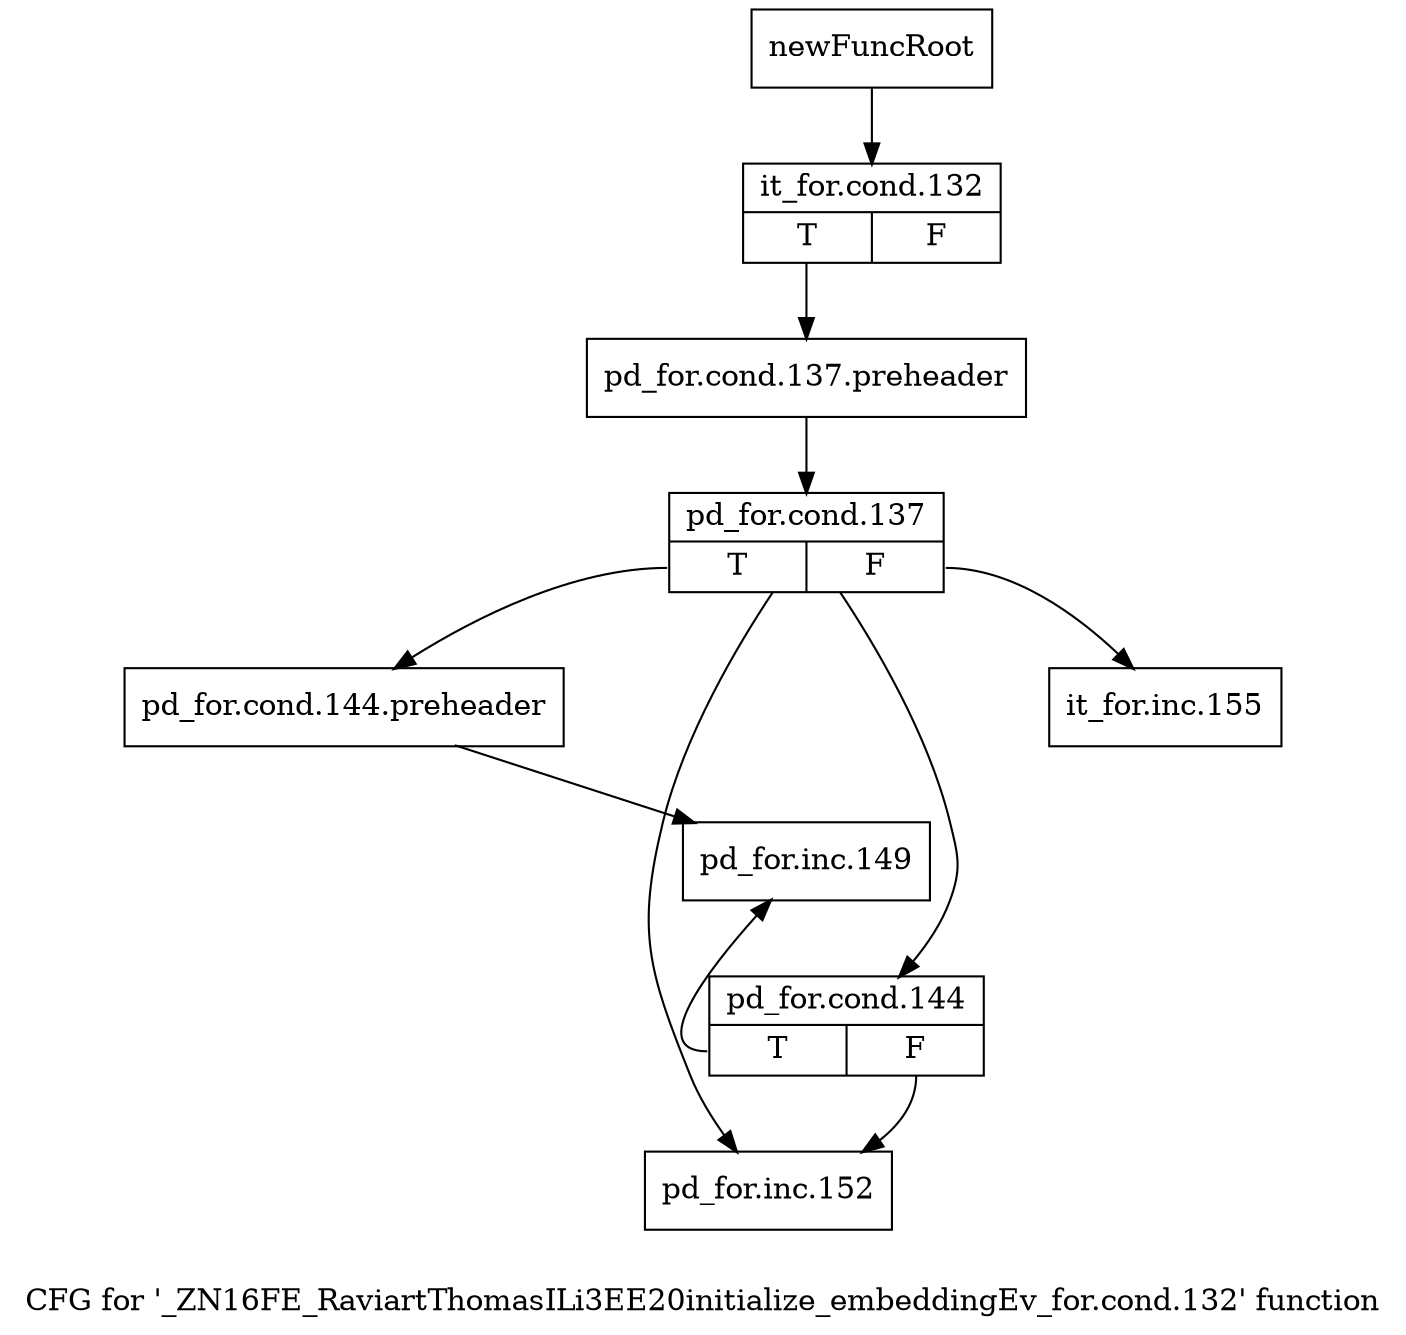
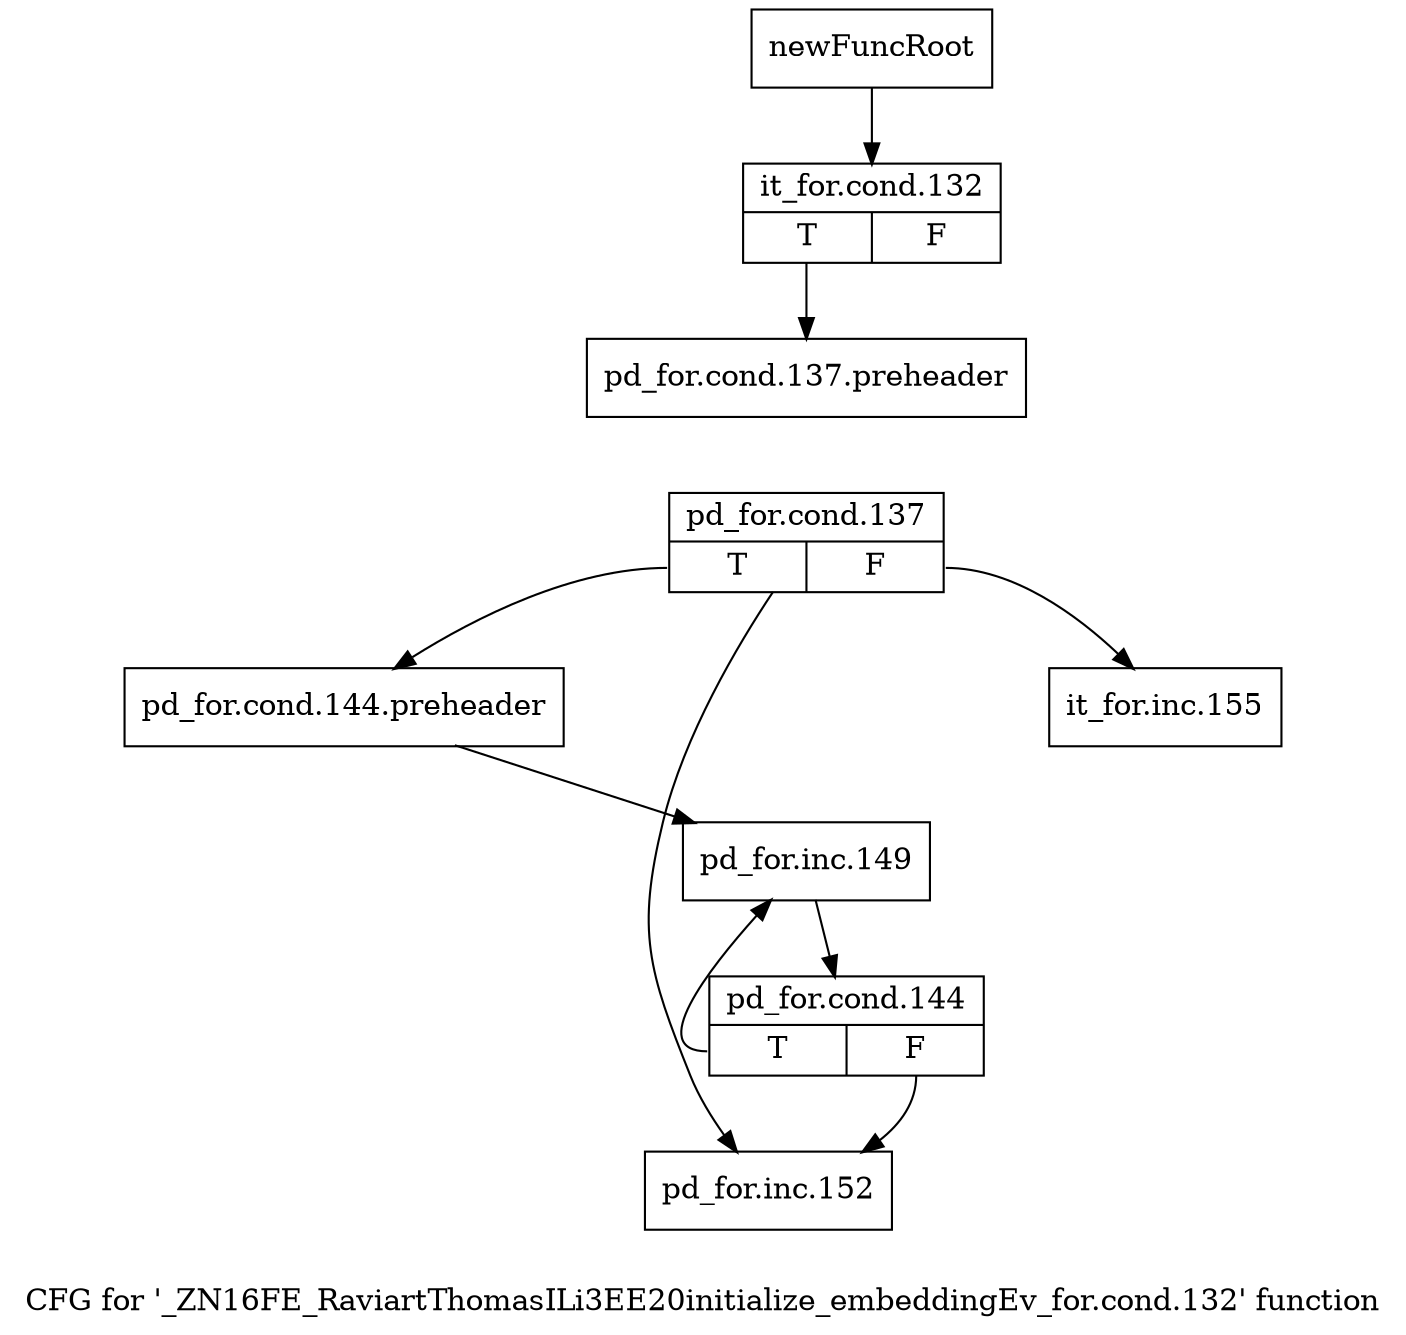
(806, 445) -> none
(934, 772) -> (823, 928)
